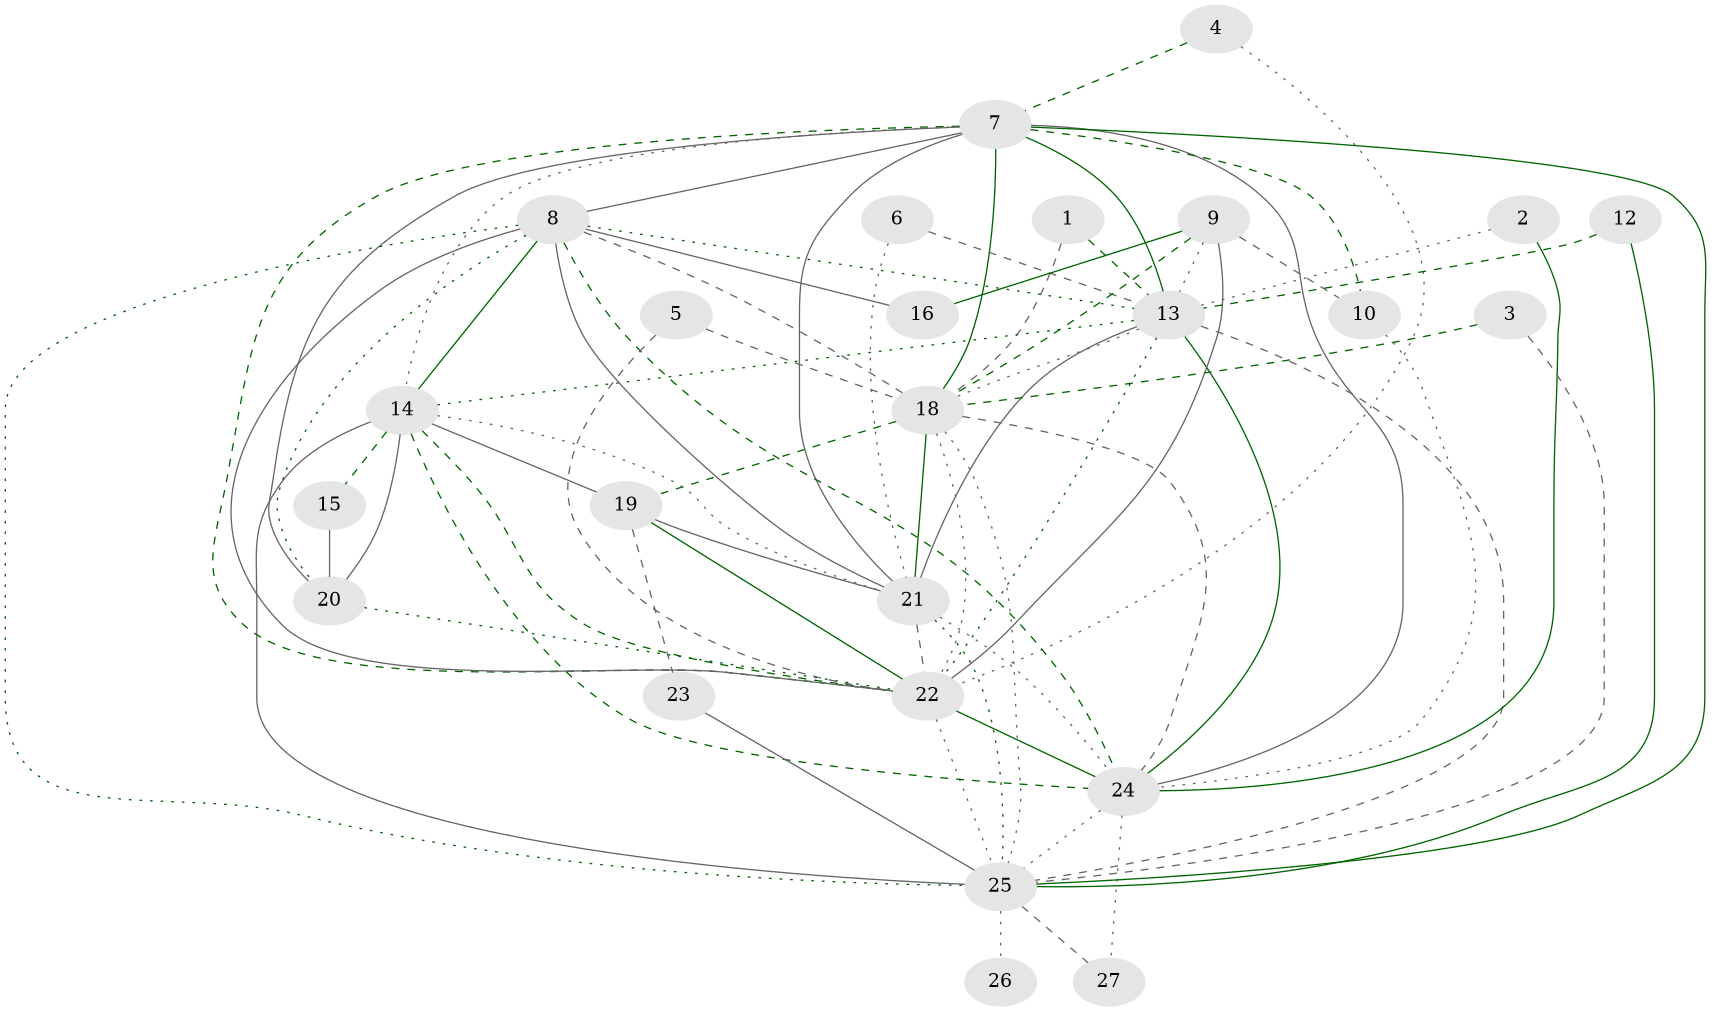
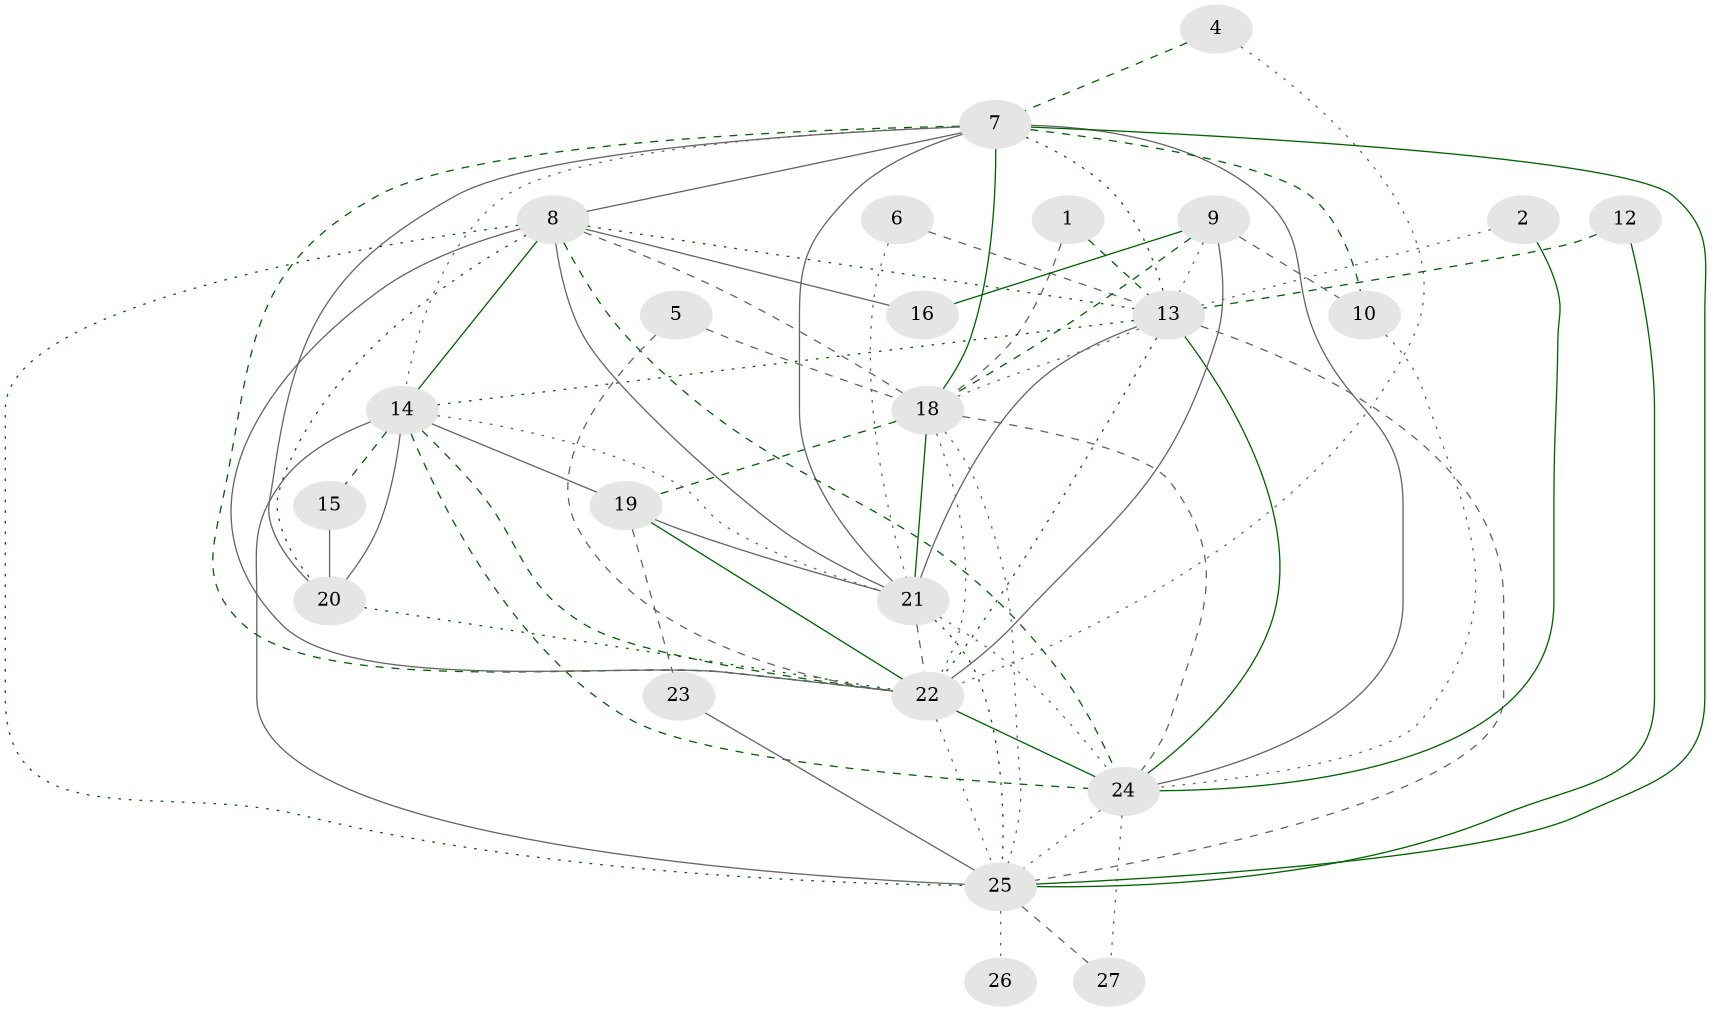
(1116, 196) -> (1116, 196)
(1510, 315) -> none
